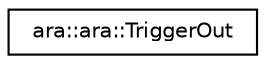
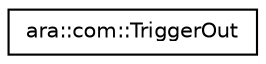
(133, 32) -> (133, 32)
